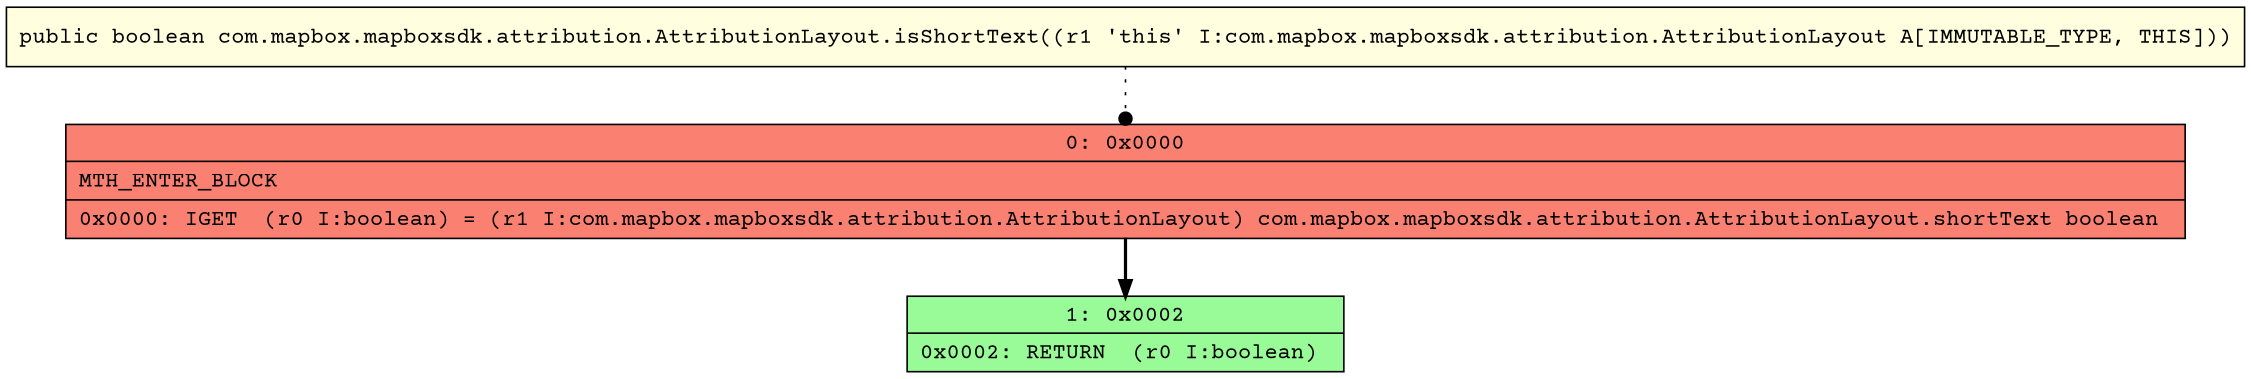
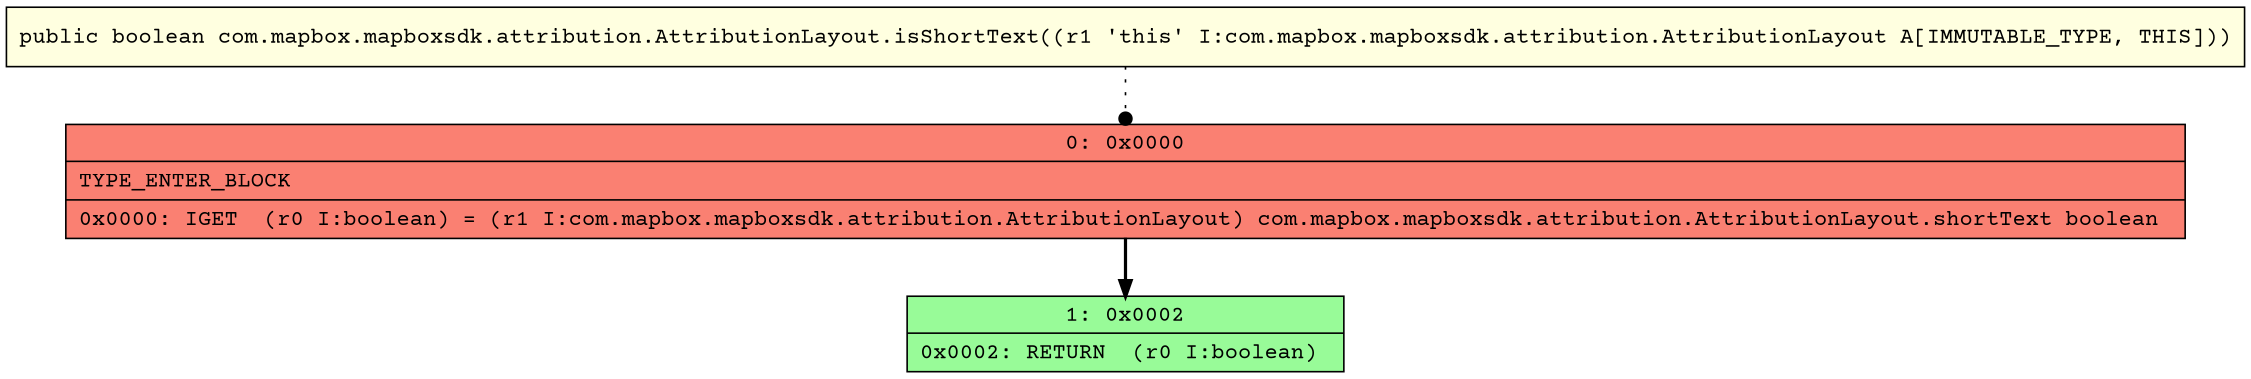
(178, 180) -> (185, 180)
